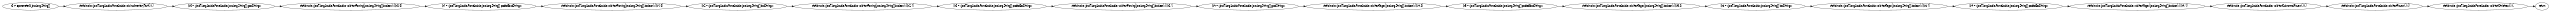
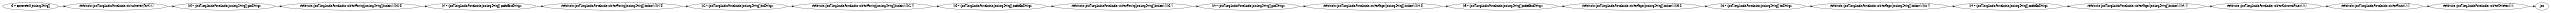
(2542, 6) -> (2542, 6)
